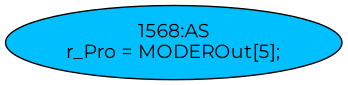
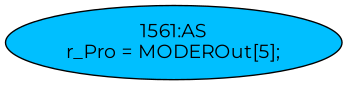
(174, 43) -> (174, 43)
